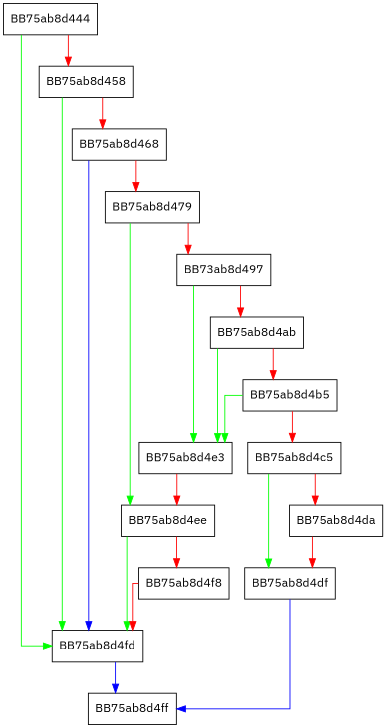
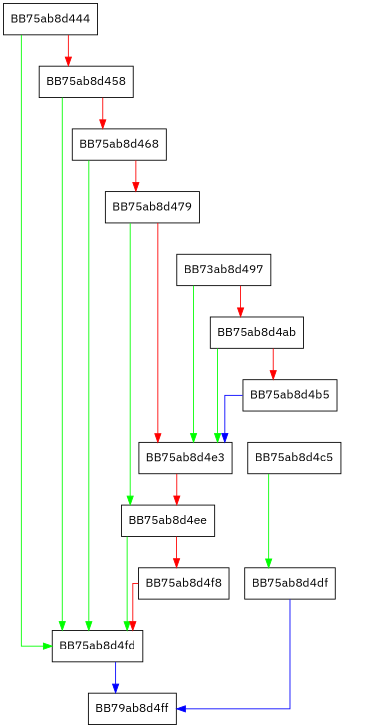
(188, 234) -> (158, 328)
(89, 391) -> (89, 391)
(225, 406) -> (225, 406)
(292, 422) -> none
(336, 521) -> none
(132, 709) -> (132, 709)
